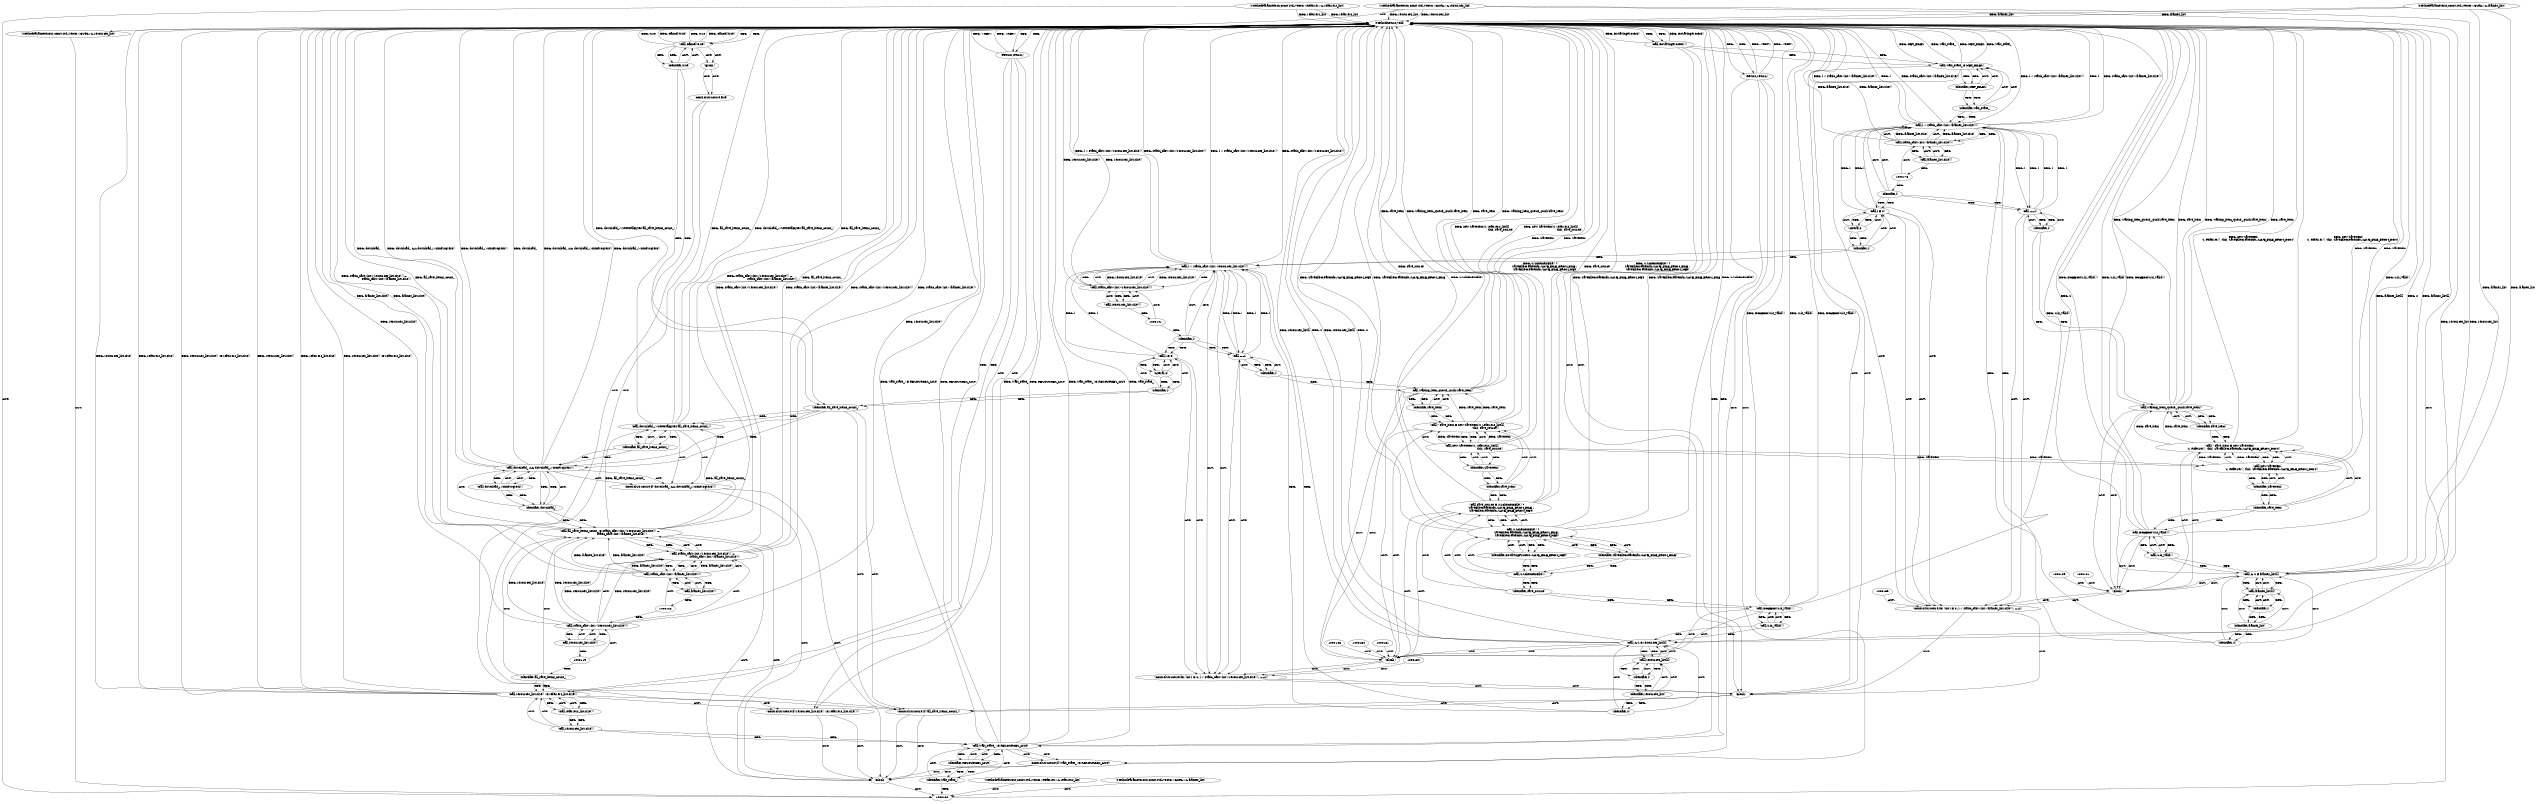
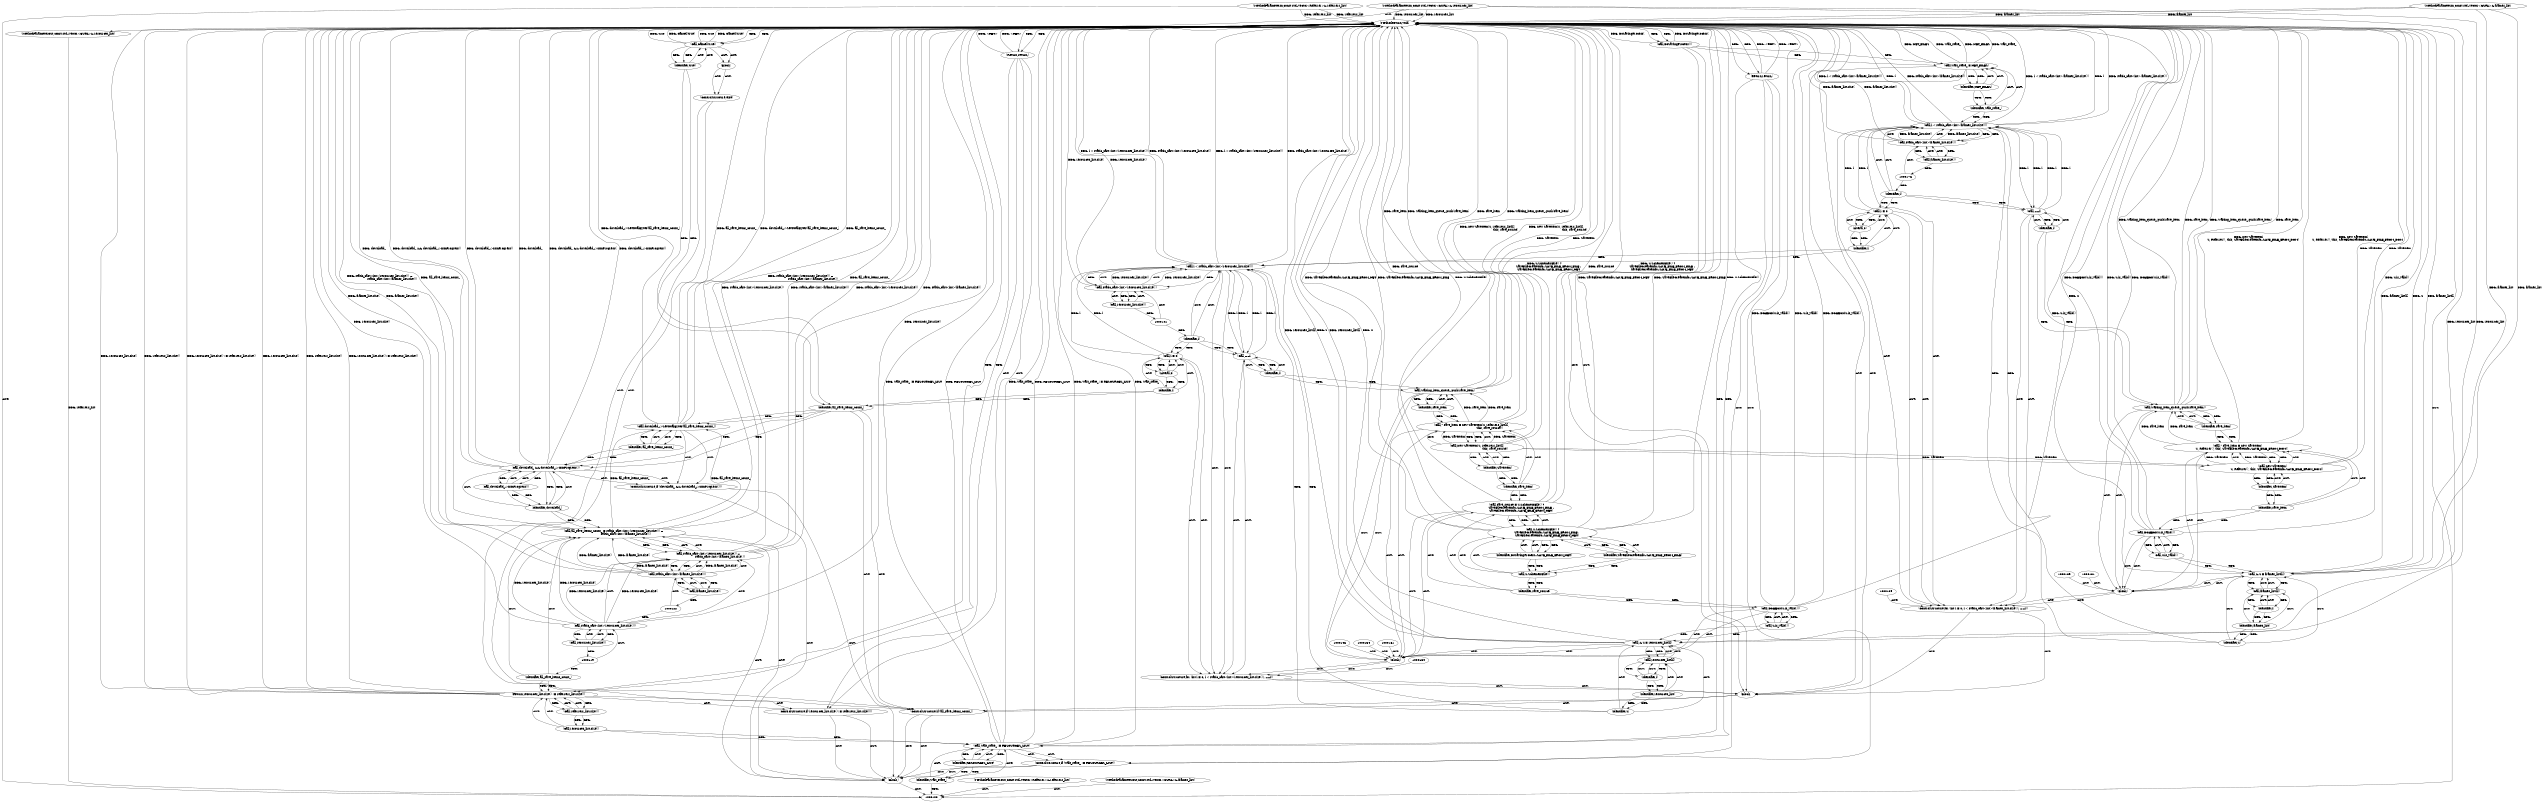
(79, 408) -> (82, 408)
(2445, 631) -> (2452, 638)
(543, 695) -> (548, 695)
